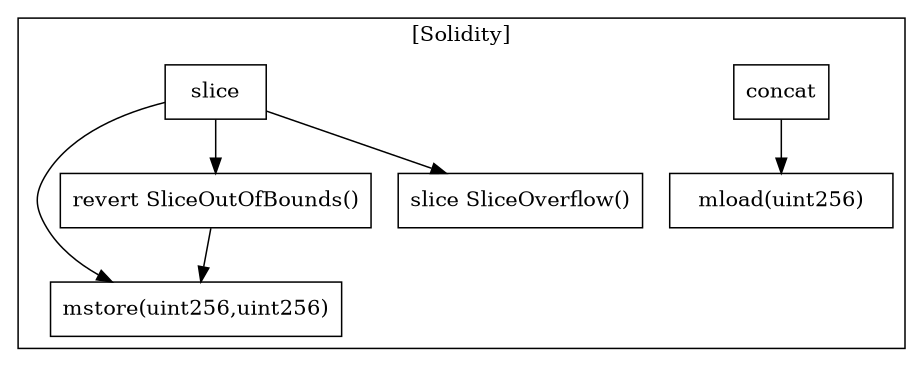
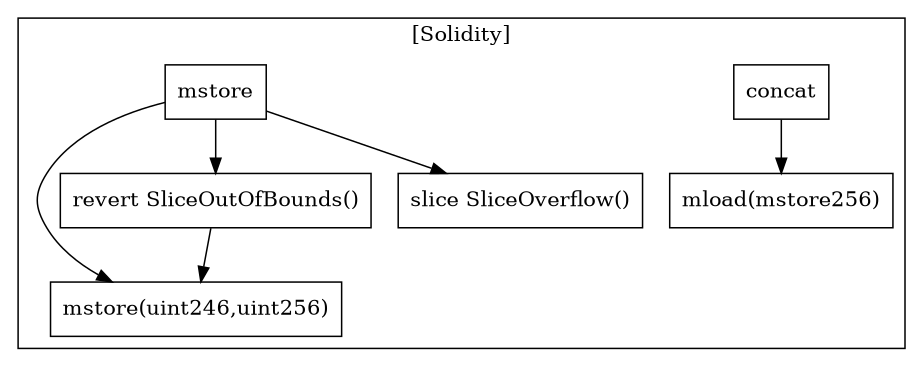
(216, 92) -> (216, 92)
(781, 201) -> (781, 201)
(196, 309) -> (196, 309)
